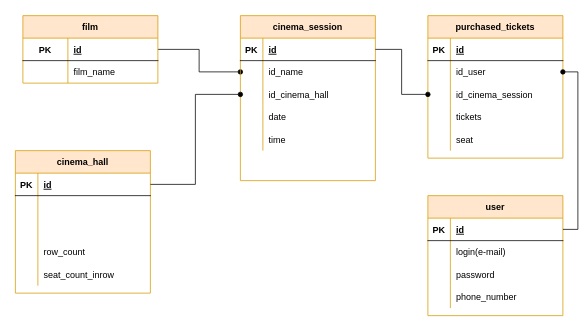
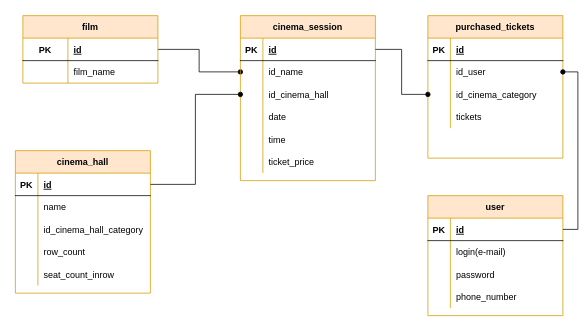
(495, 95) -> (499, 95)
(507, 139) -> none
none -> (319, 162)
none -> (94, 207)
none -> (94, 229)
